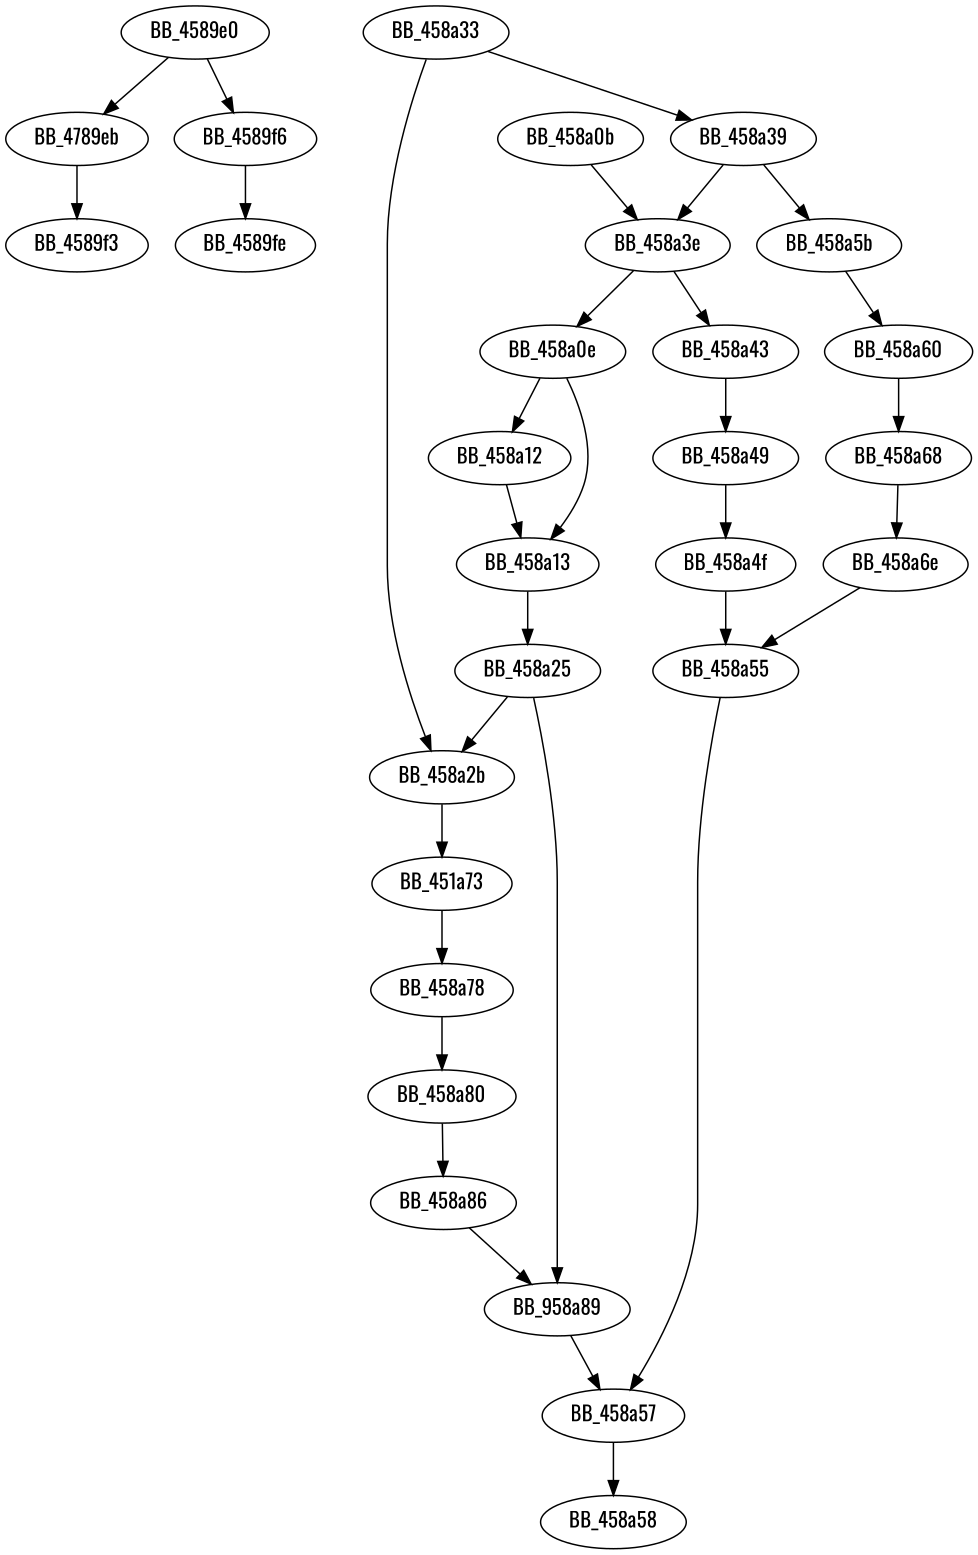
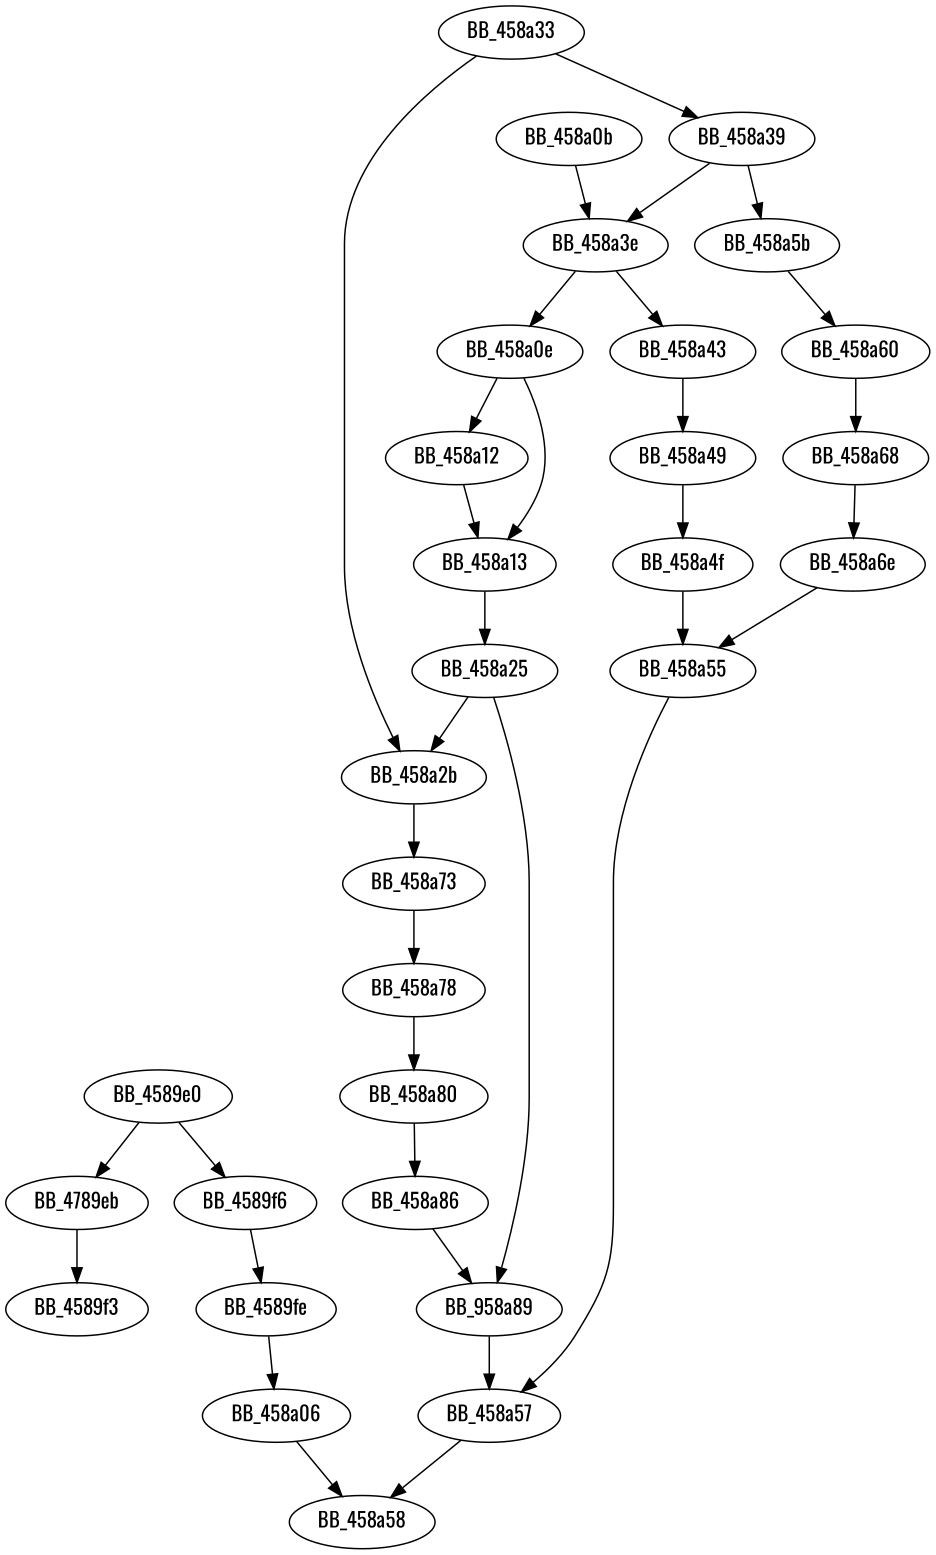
(442, 884) -> (414, 884)
none -> (276, 1416)
